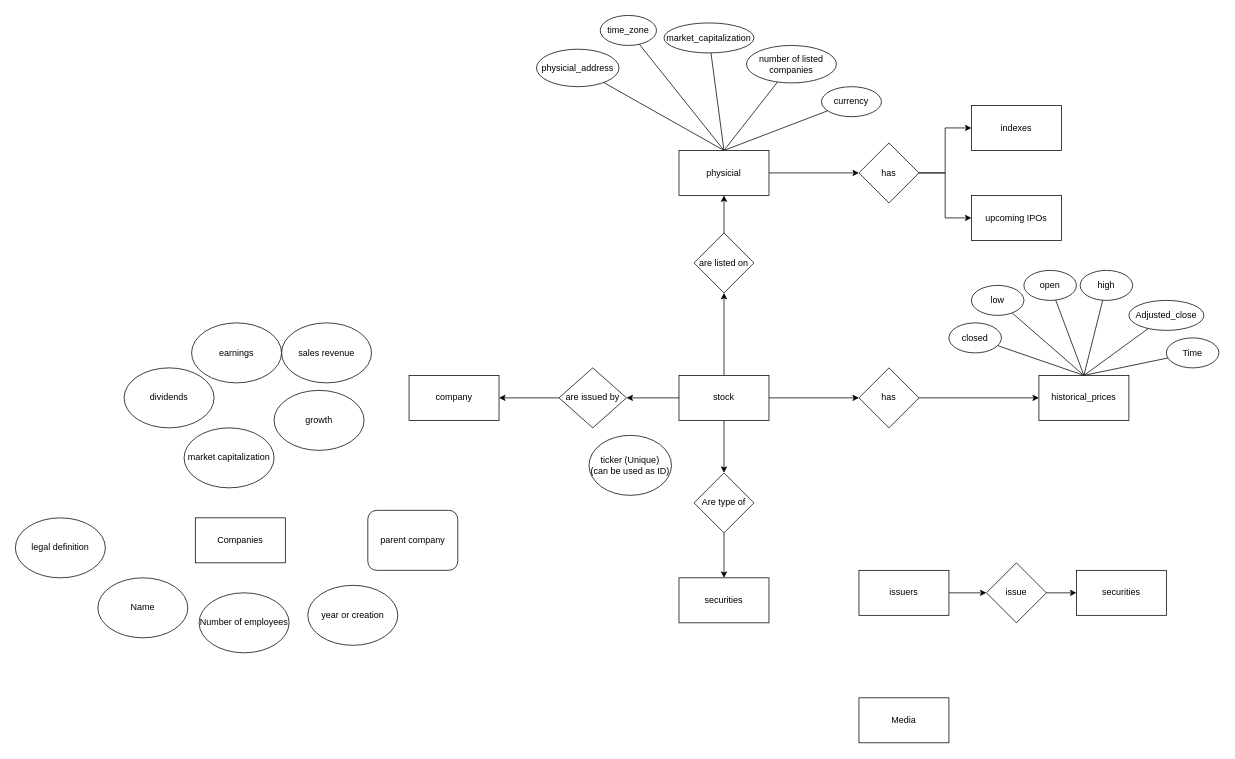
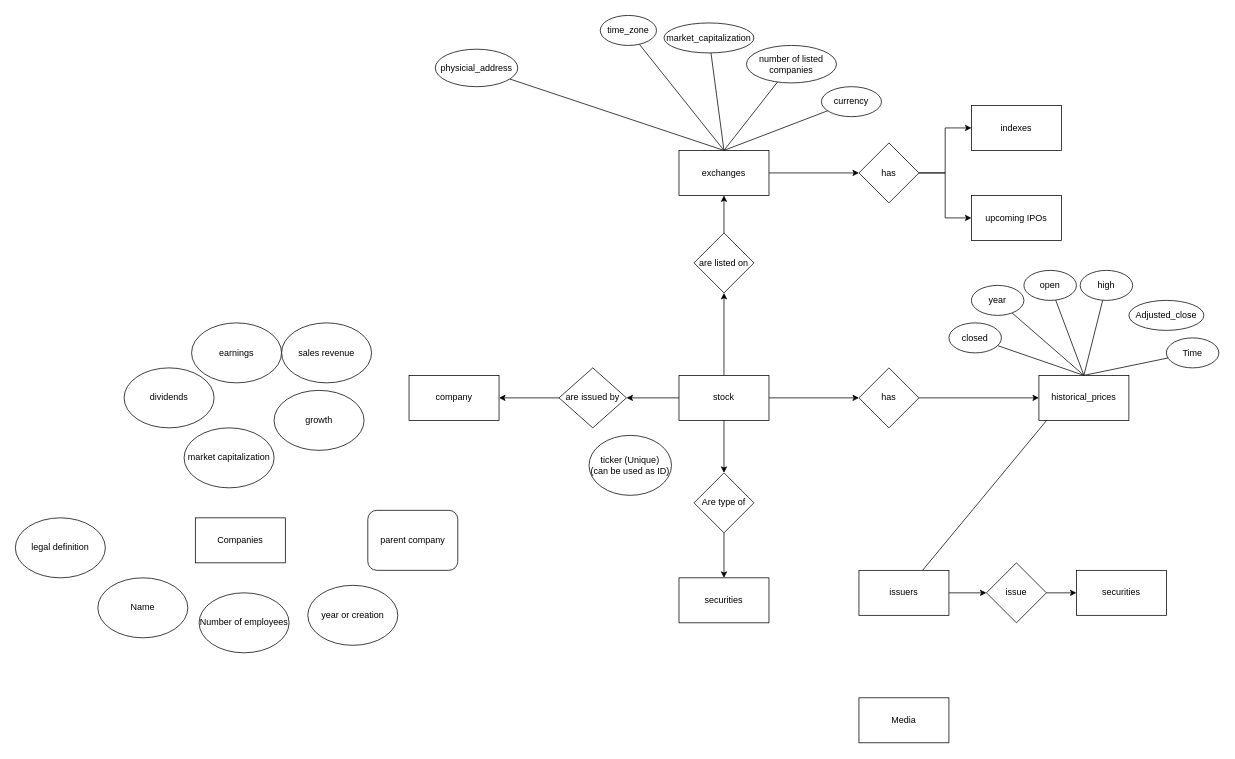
(578, 68) -> (477, 68)
(724, 173) -> (724, 173)
(998, 300) -> (998, 300)
(1118, 351) -> (985, 495)
